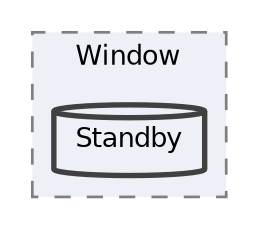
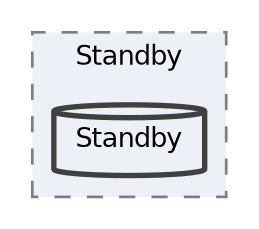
(129, 58) -> (129, 58)
